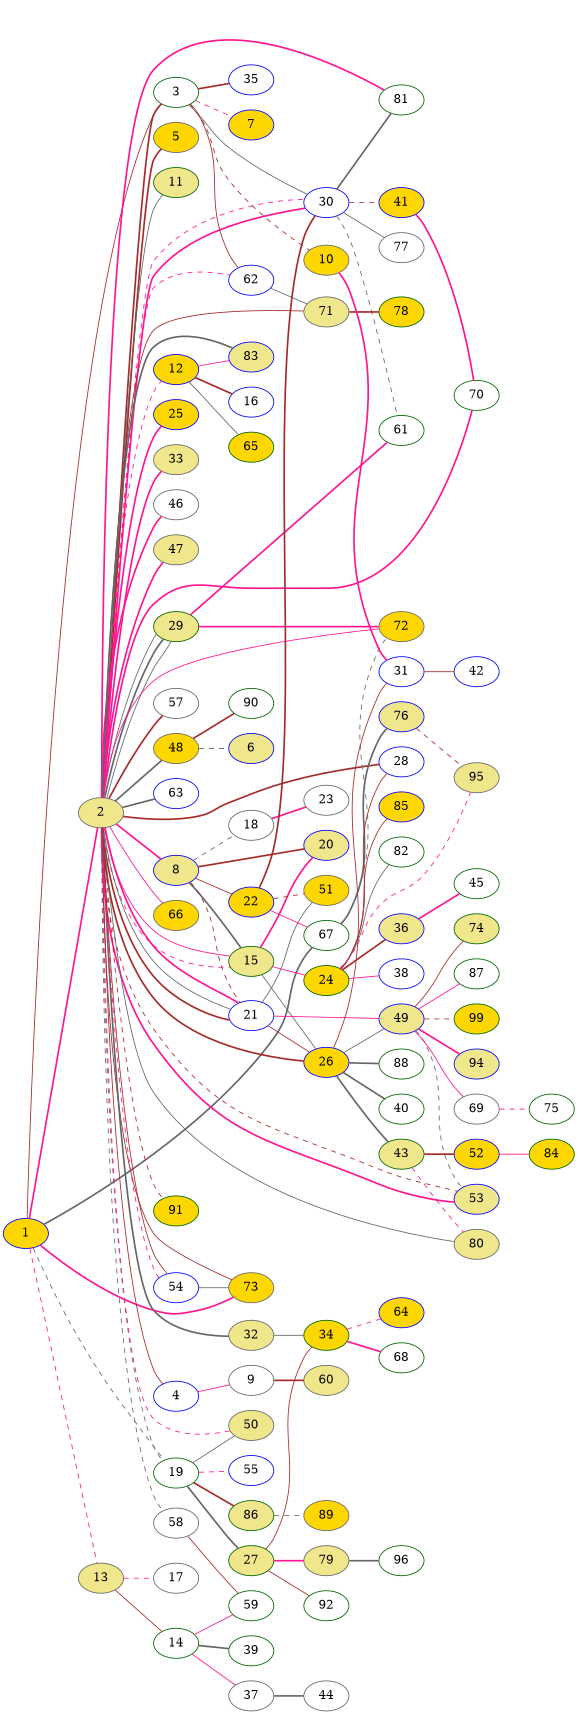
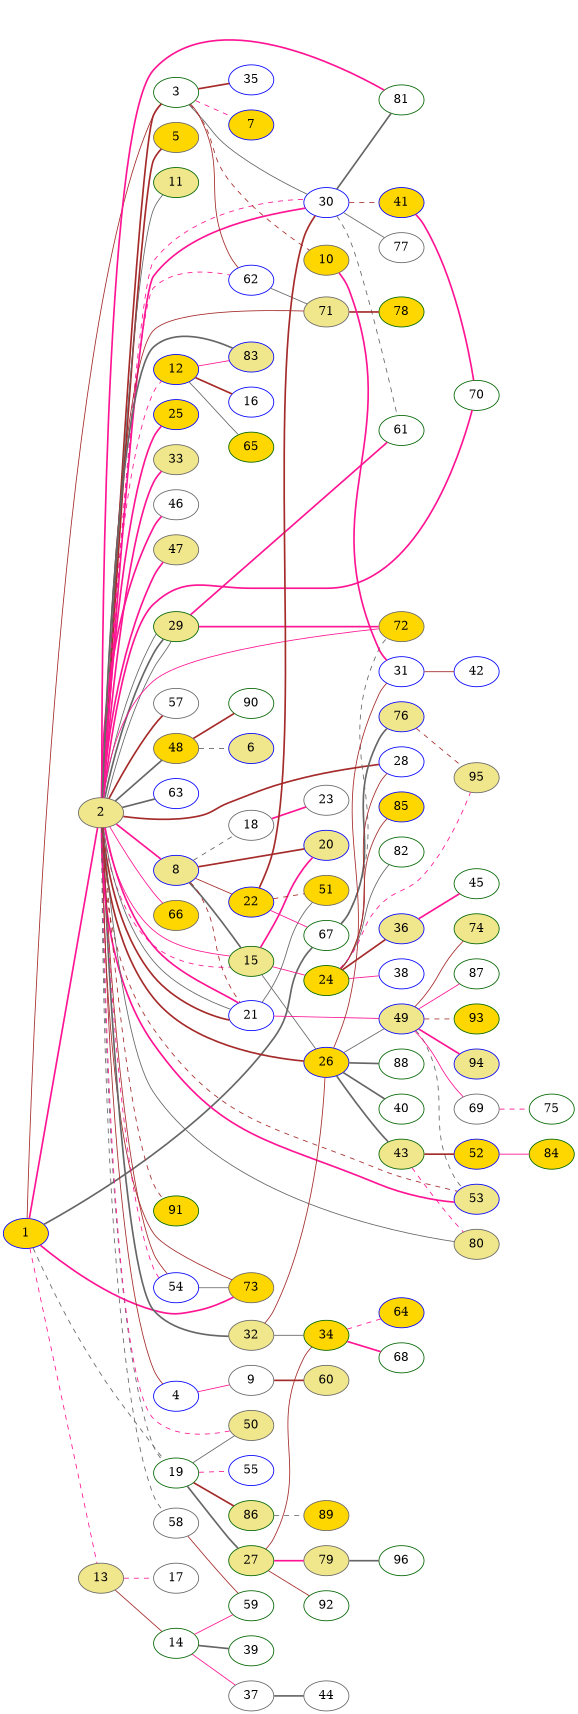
(477, 1019) -> (477, 1019)
(289, 1039) -> (307, 1210)
